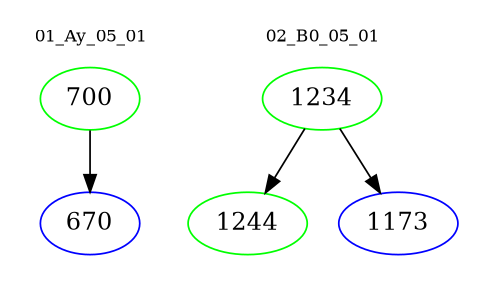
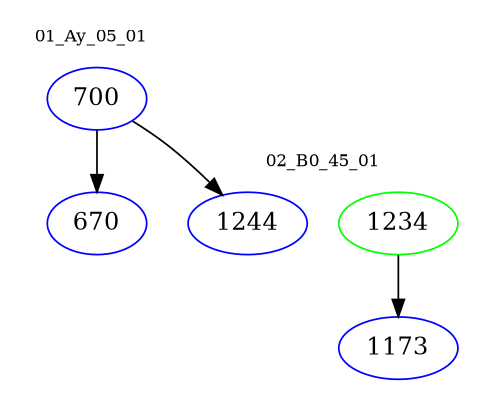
(323, 37) -> (323, 162)
(90, 99) -> (97, 99)
(290, 153) -> (186, 160)
(248, 223) -> (248, 223)
